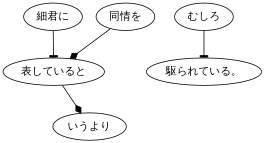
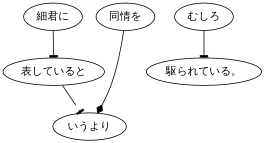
(94, 41) -> (116, 69)
(69, 95) -> (69, 95)
